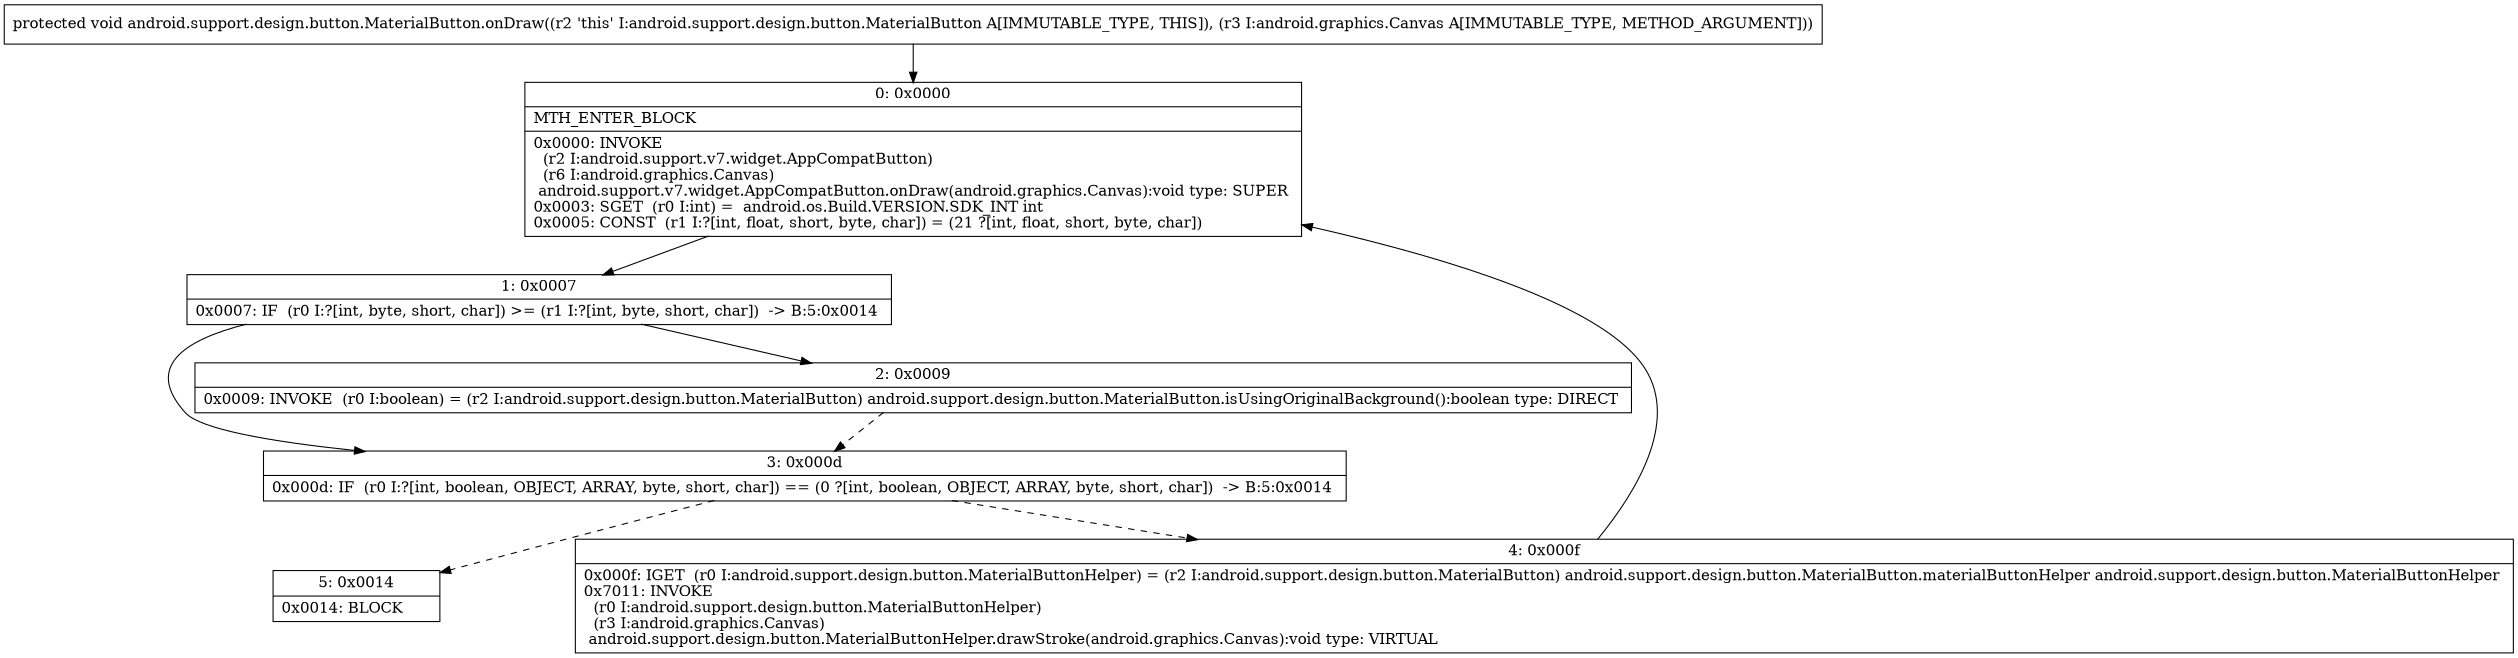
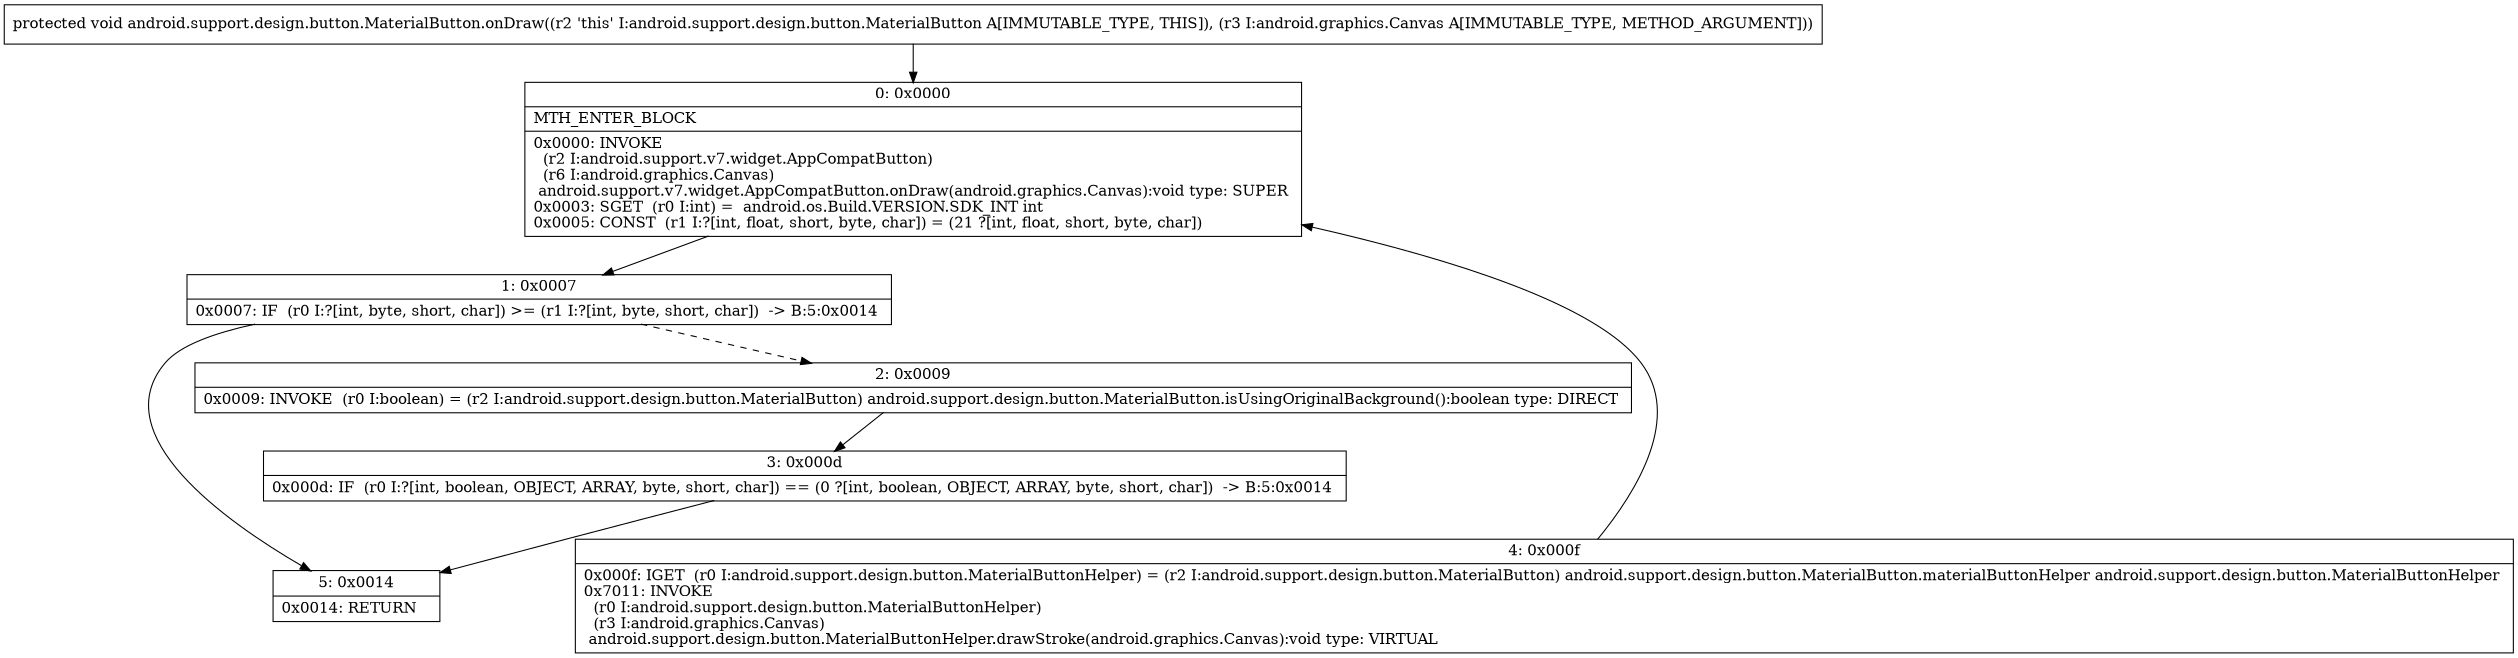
(721, 343) -> (721, 343)
(200, 422) -> (161, 445)
(863, 429) -> (863, 429)
(1069, 519) -> none
(582, 535) -> (582, 535)
(350, 608) -> (356, 608)
